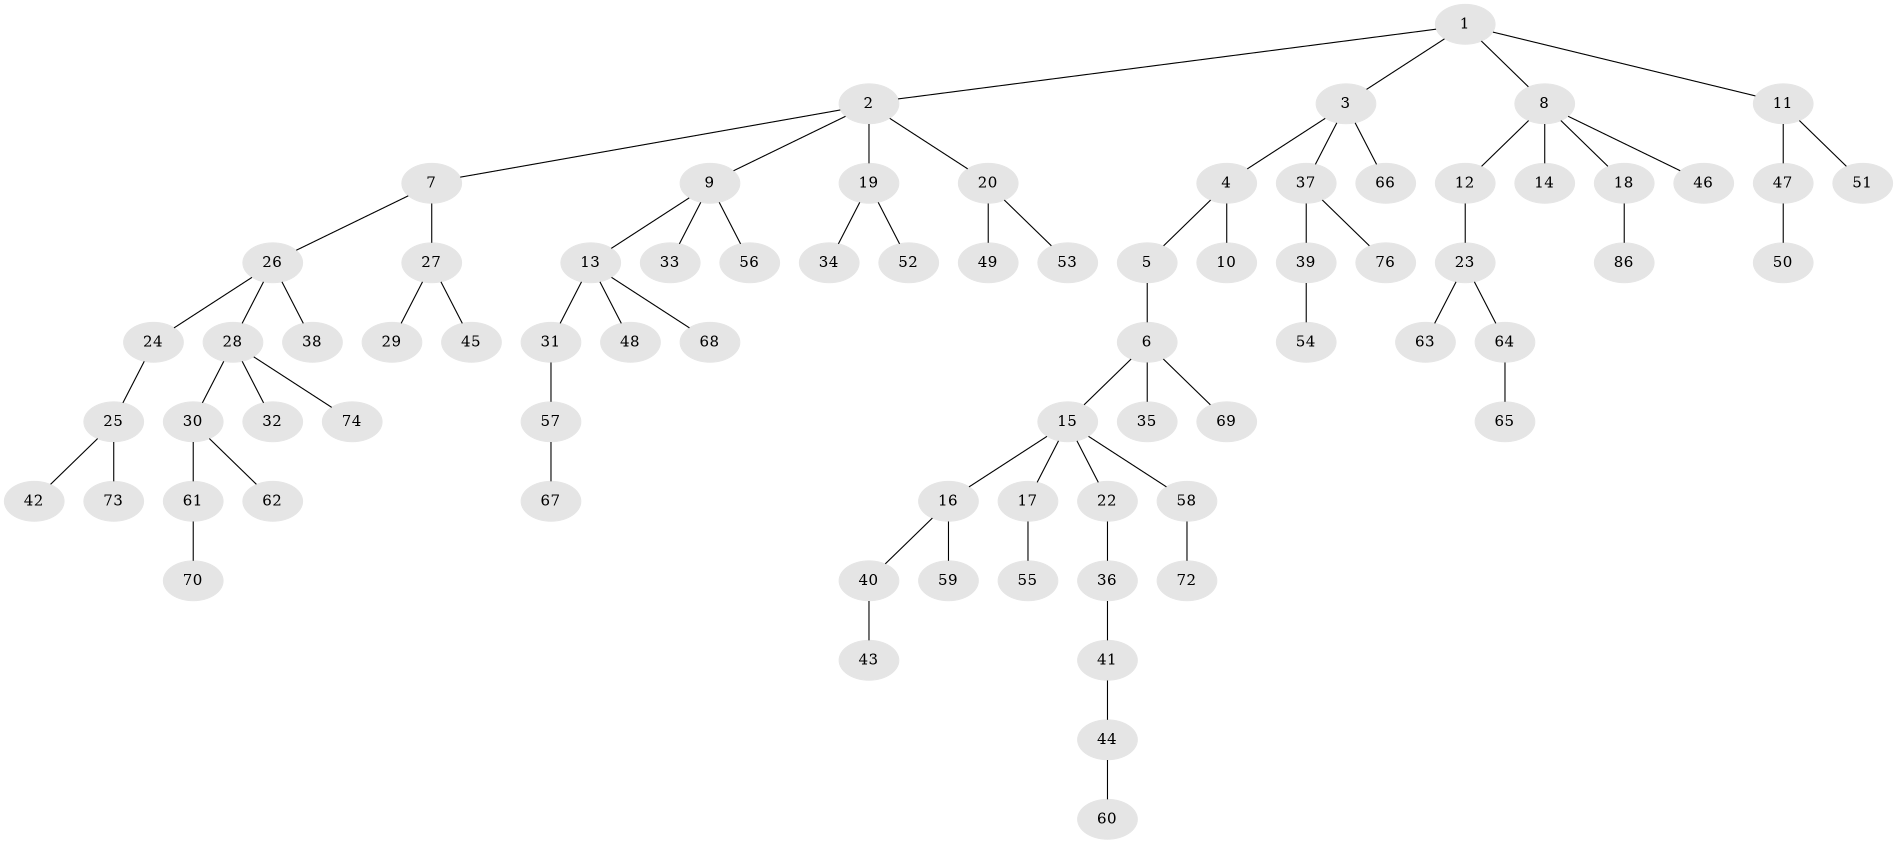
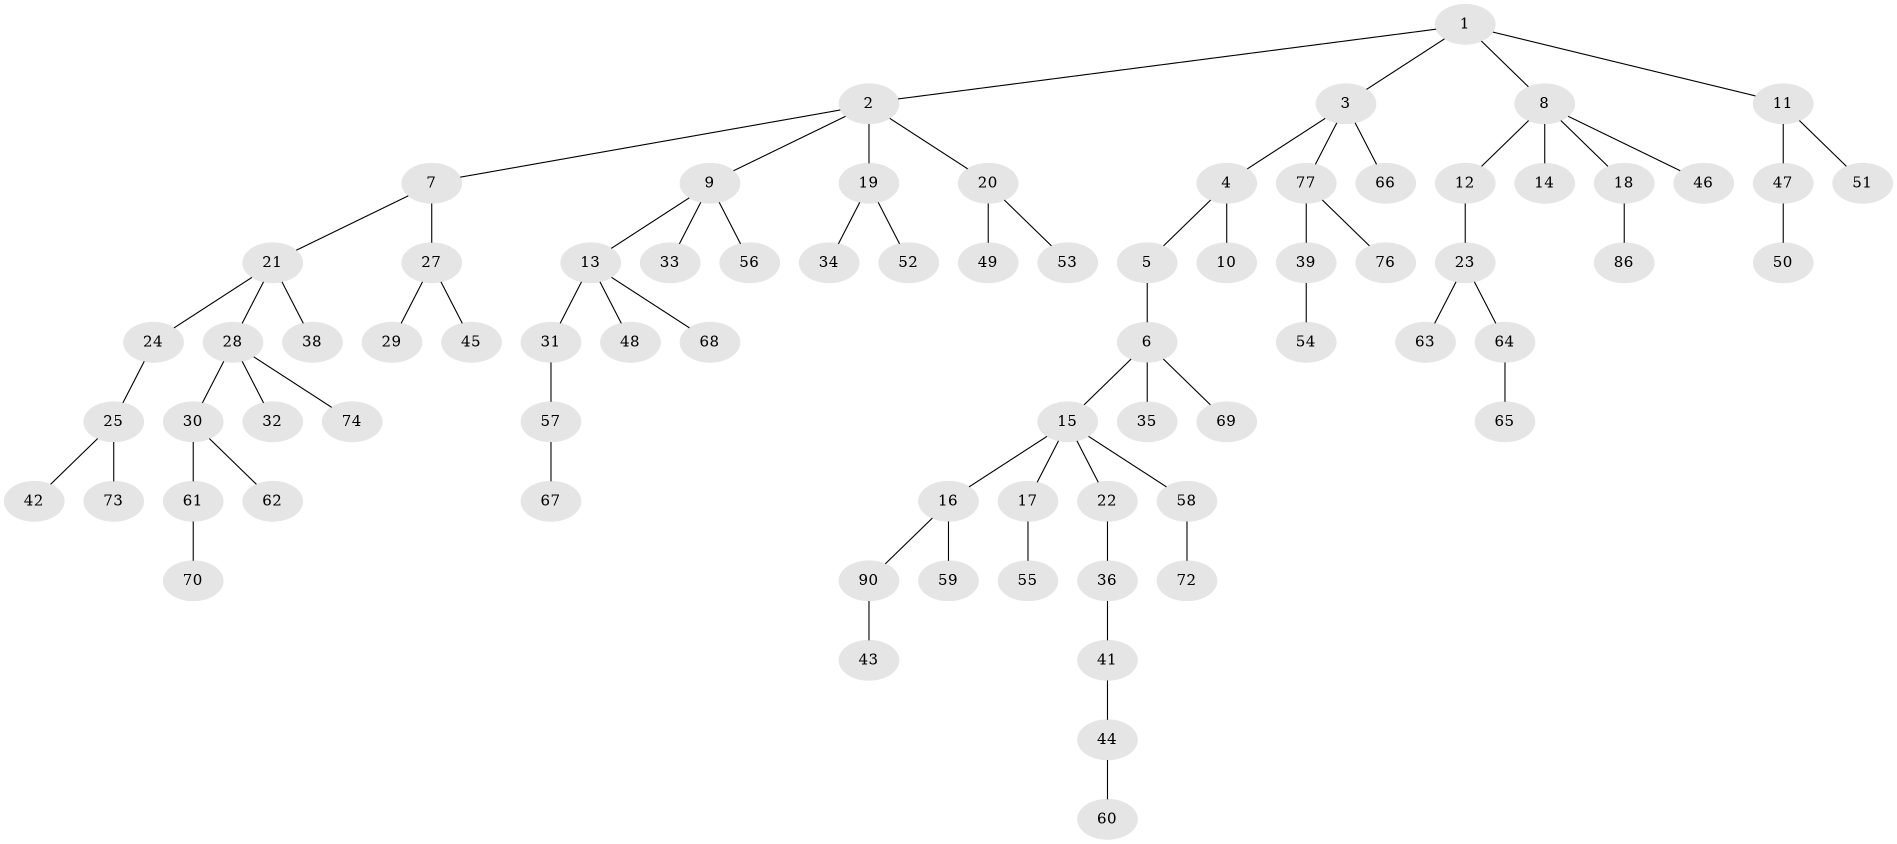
(1306, 183) -> (1306, 183)
(273, 263) -> (273, 263)
(869, 581) -> (869, 581)
